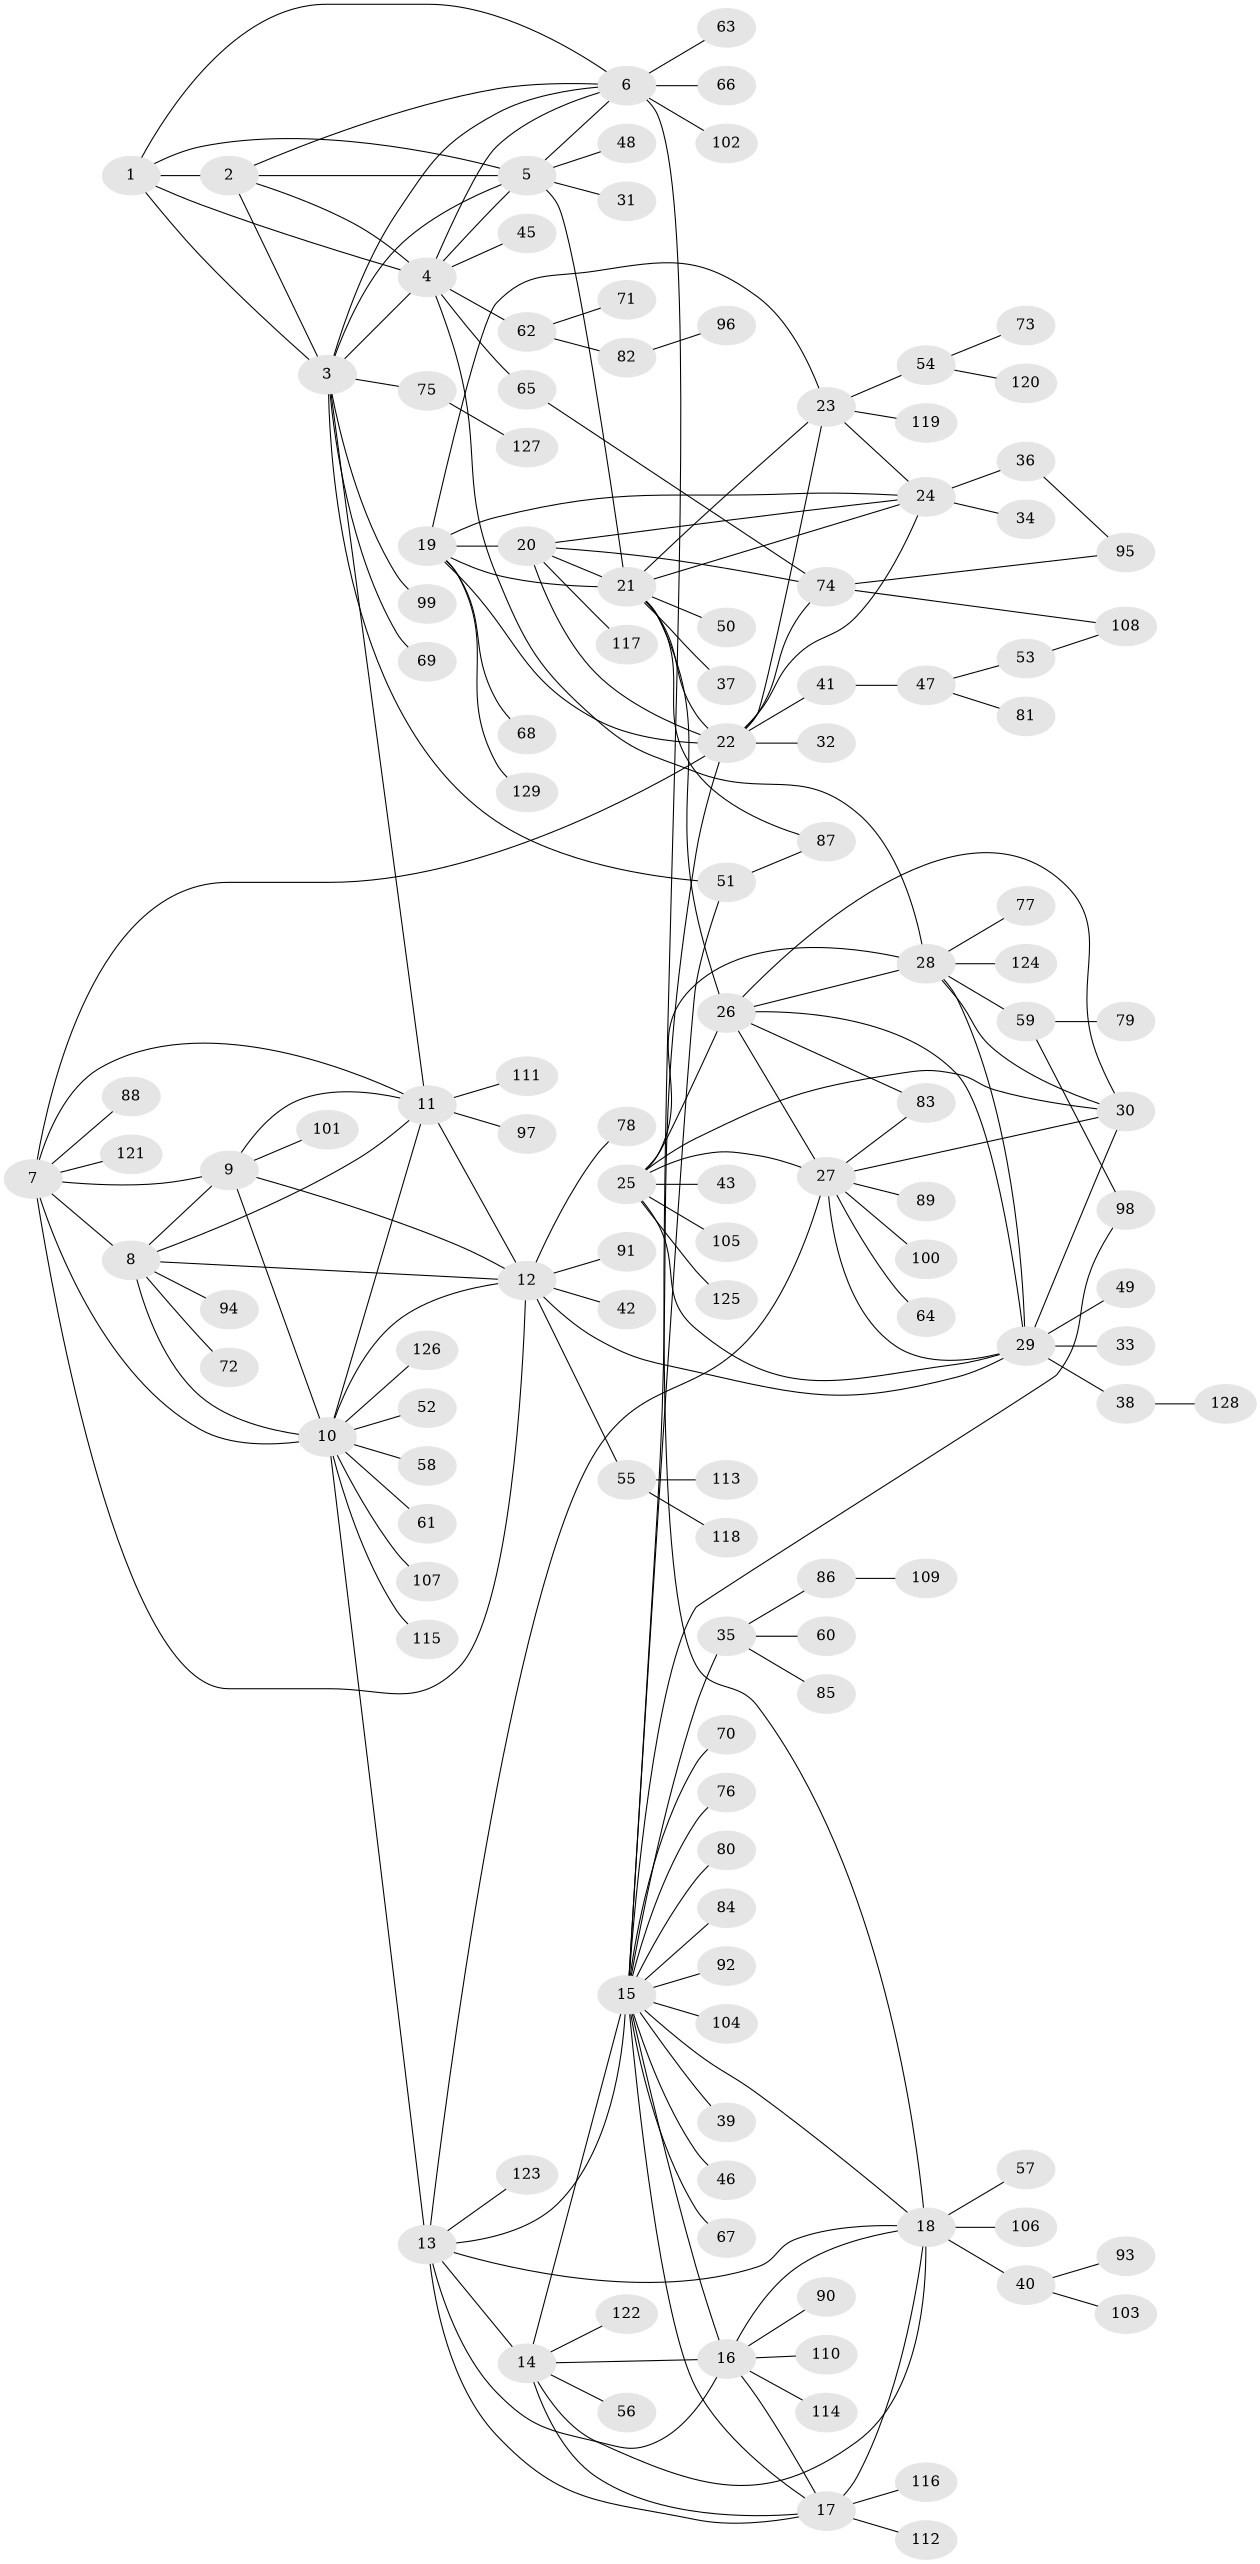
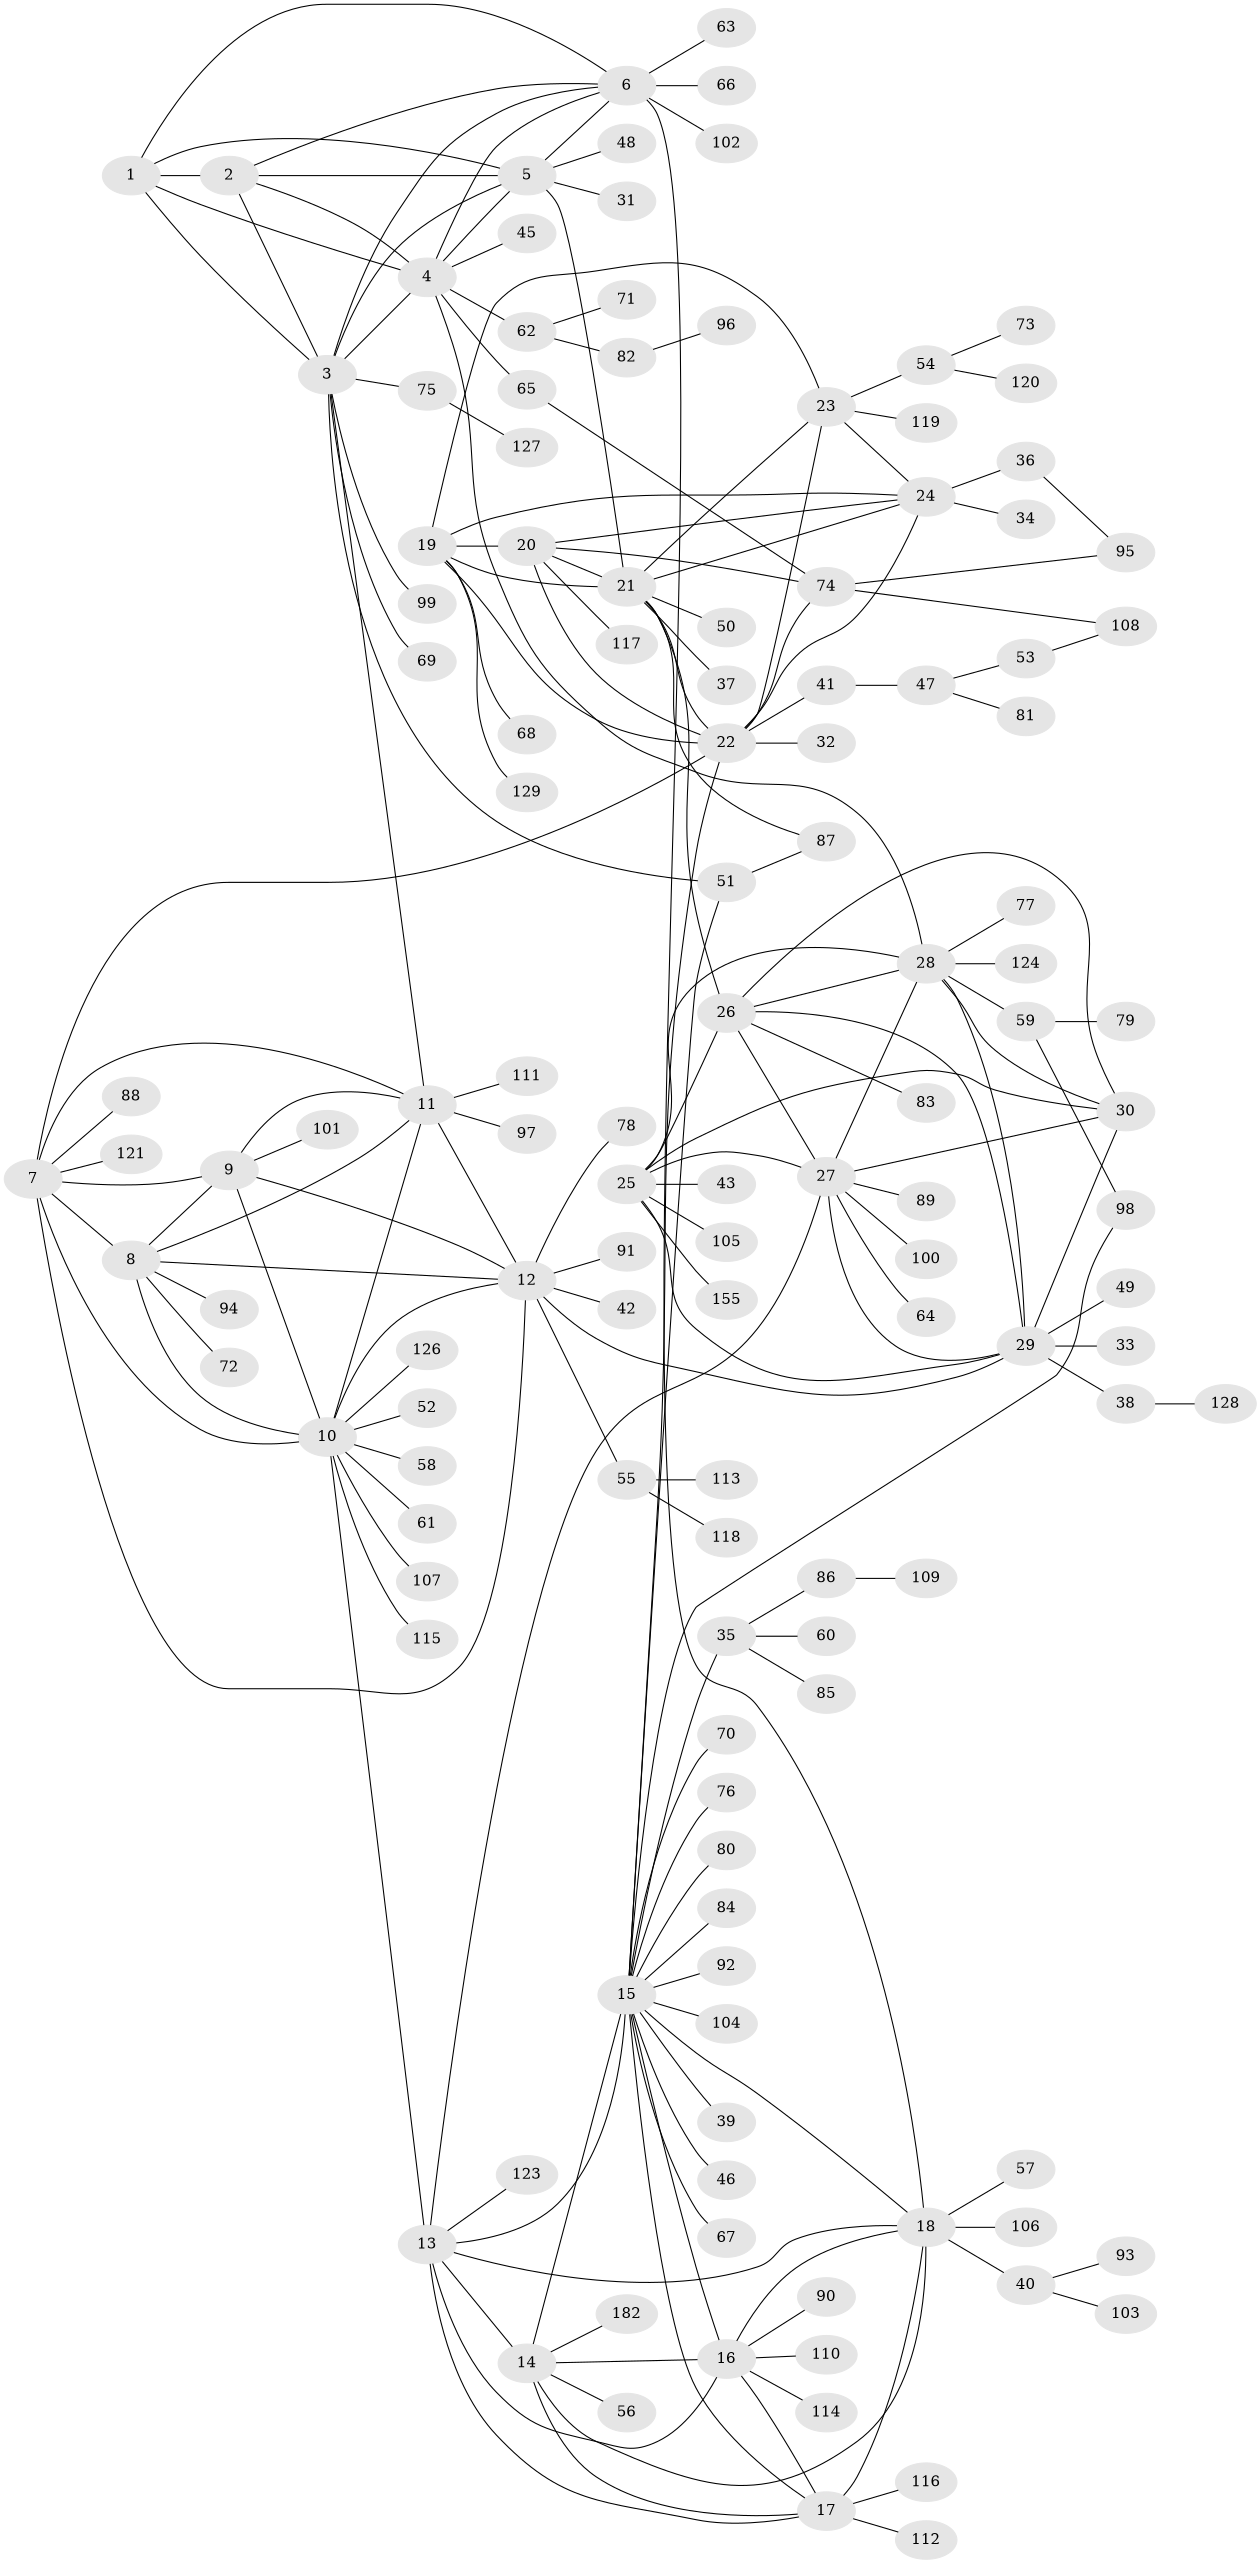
(876, 1140) -> (876, 1070)
(727, 1300) -> (727, 1300)
(627, 2314) -> (627, 2314)
